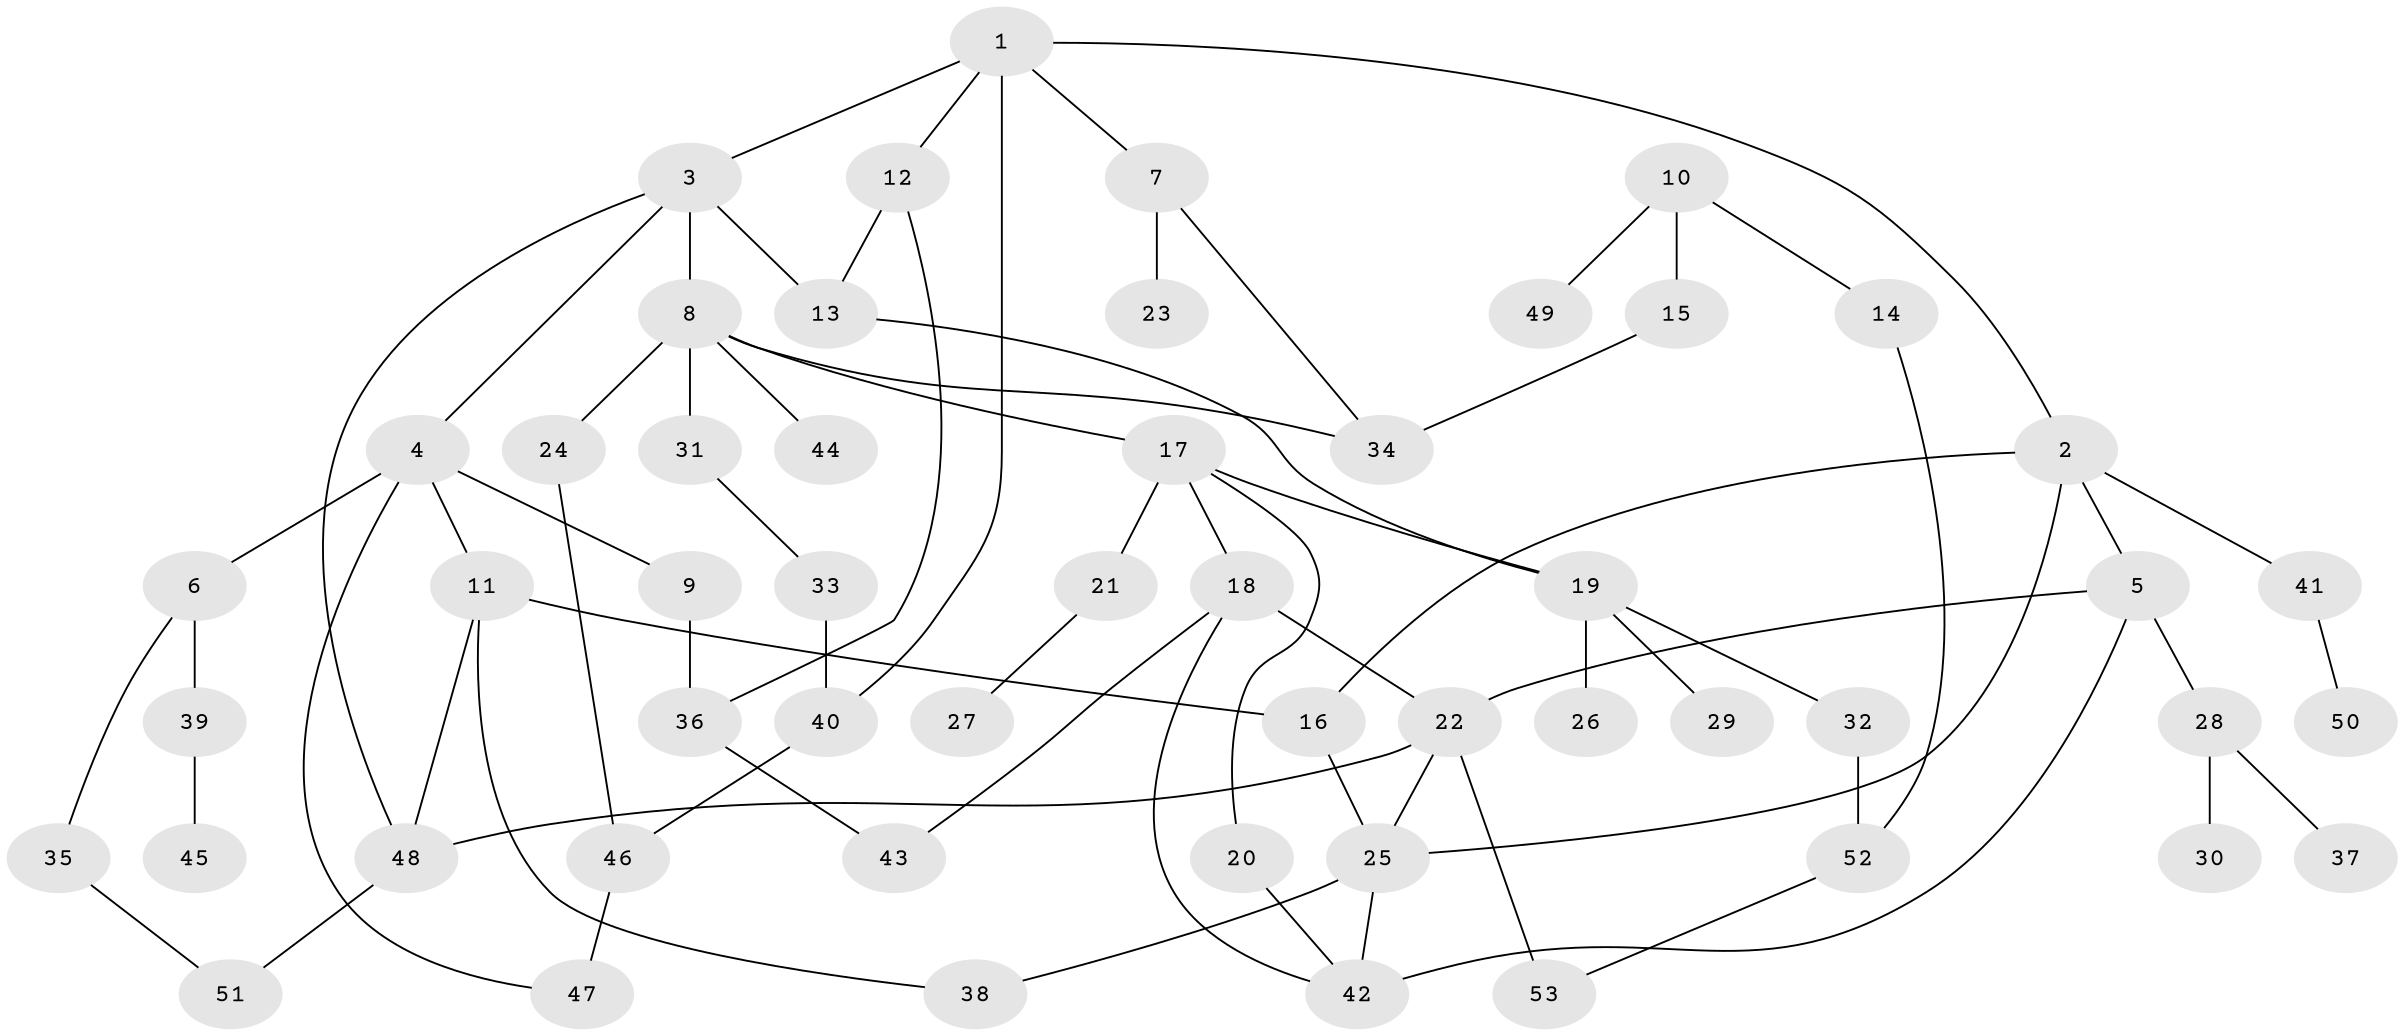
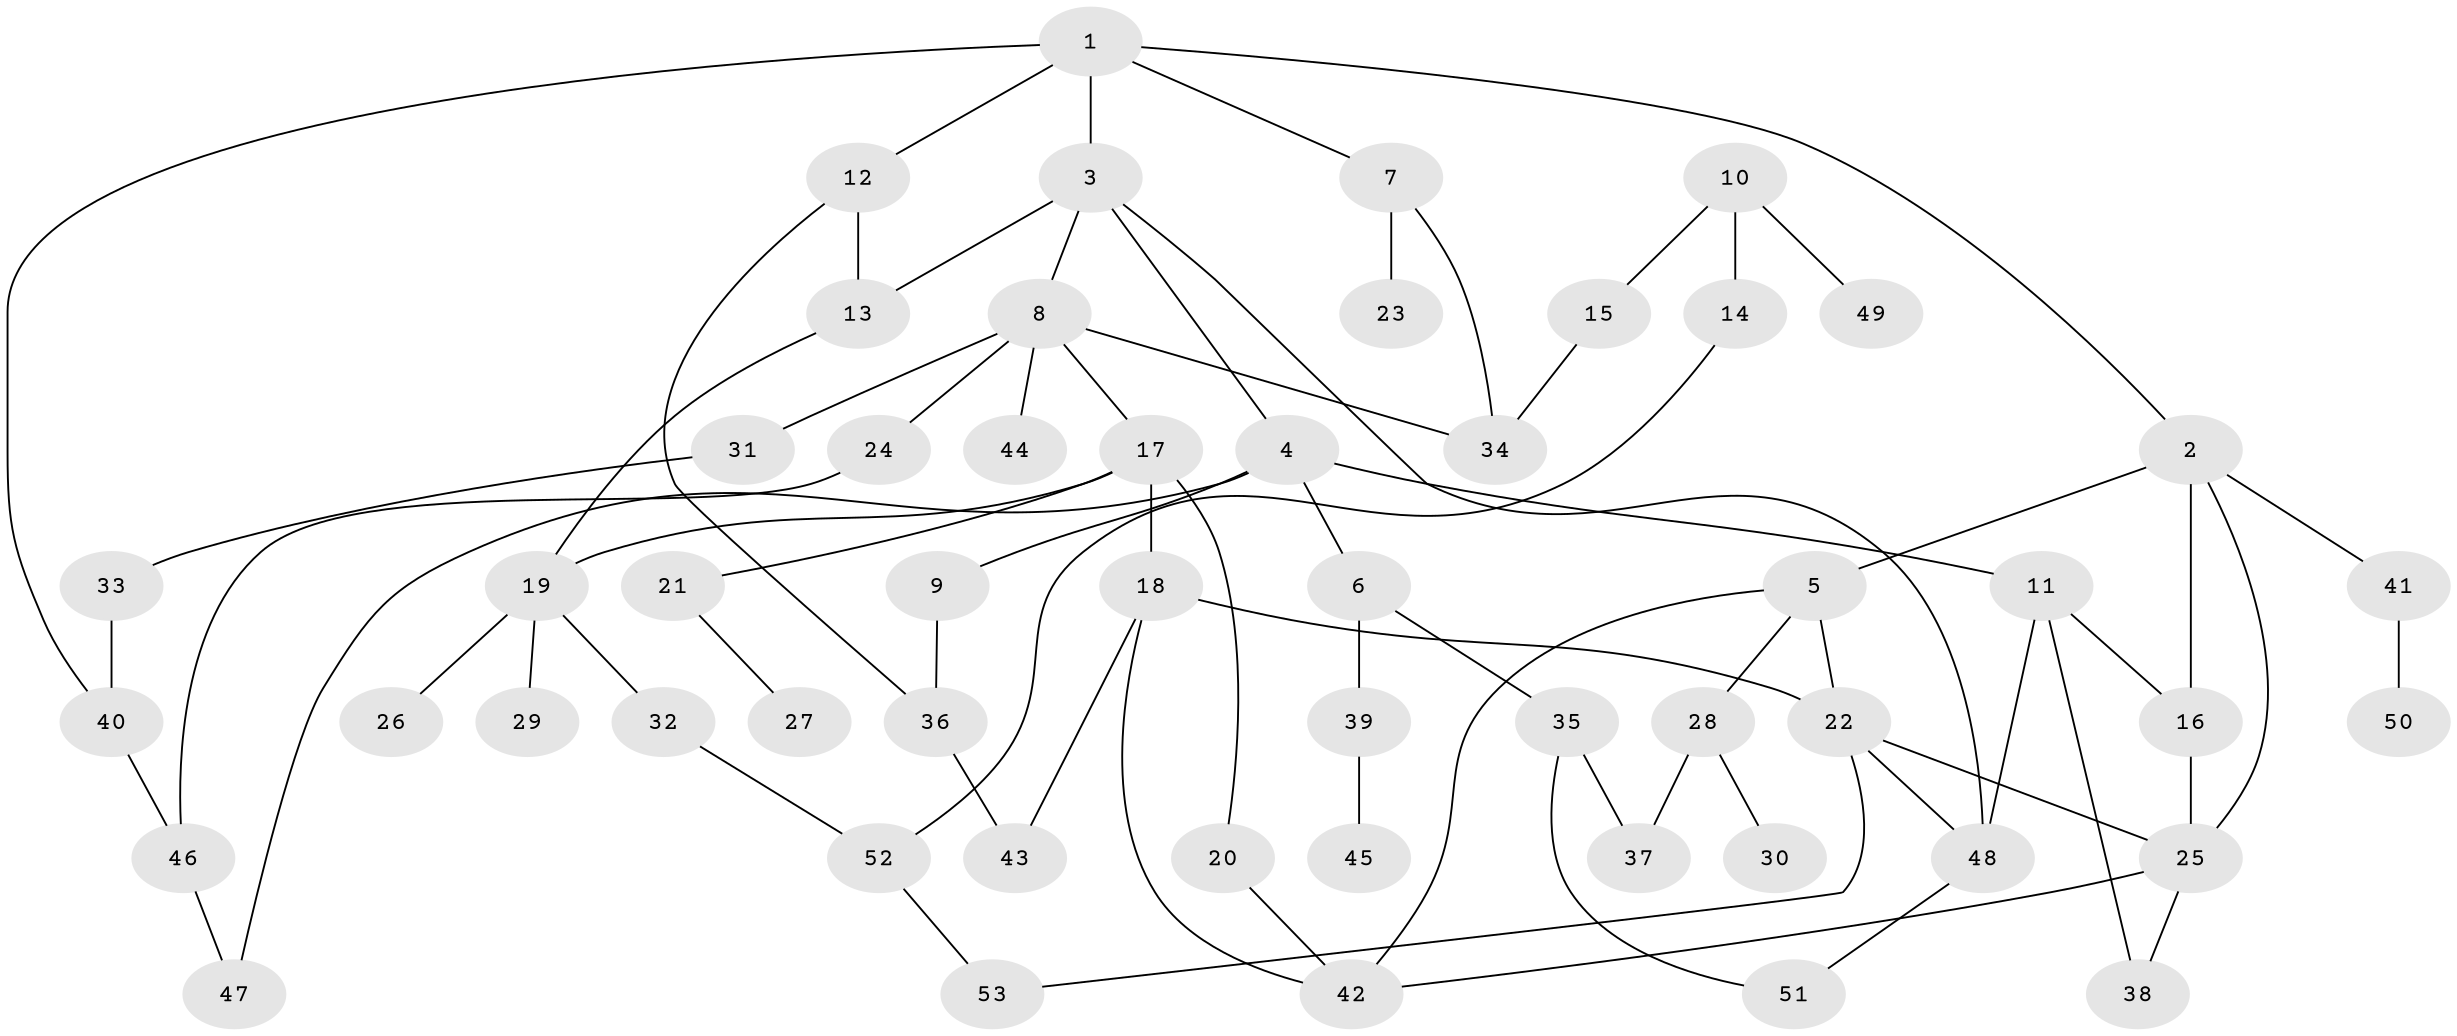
none -> (1603, 790)
